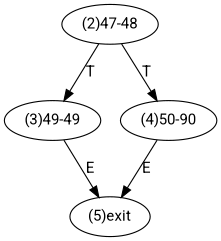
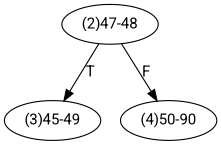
(147, 72) -> (147, 72)
(53, 121) -> (53, 121)
(110, 217) -> none
